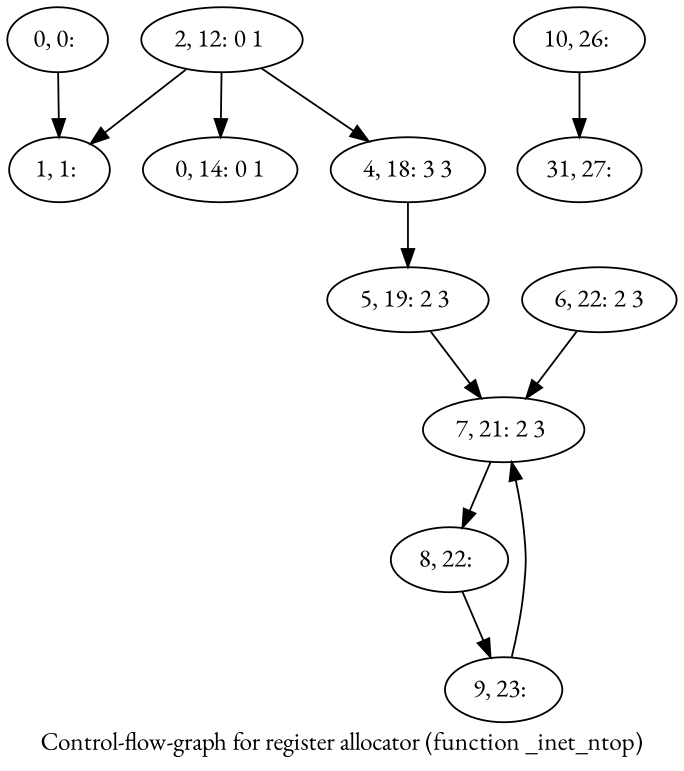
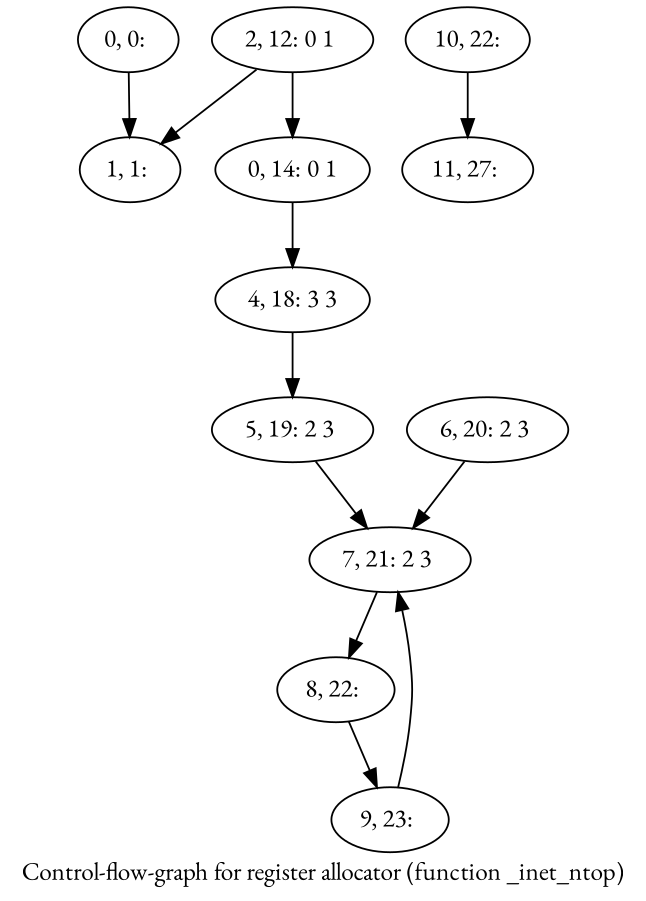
(579, 40) -> (468, 40)
(307, 99) -> (293, 226)
(579, 170) -> (468, 170)
(599, 300) -> (488, 430)
